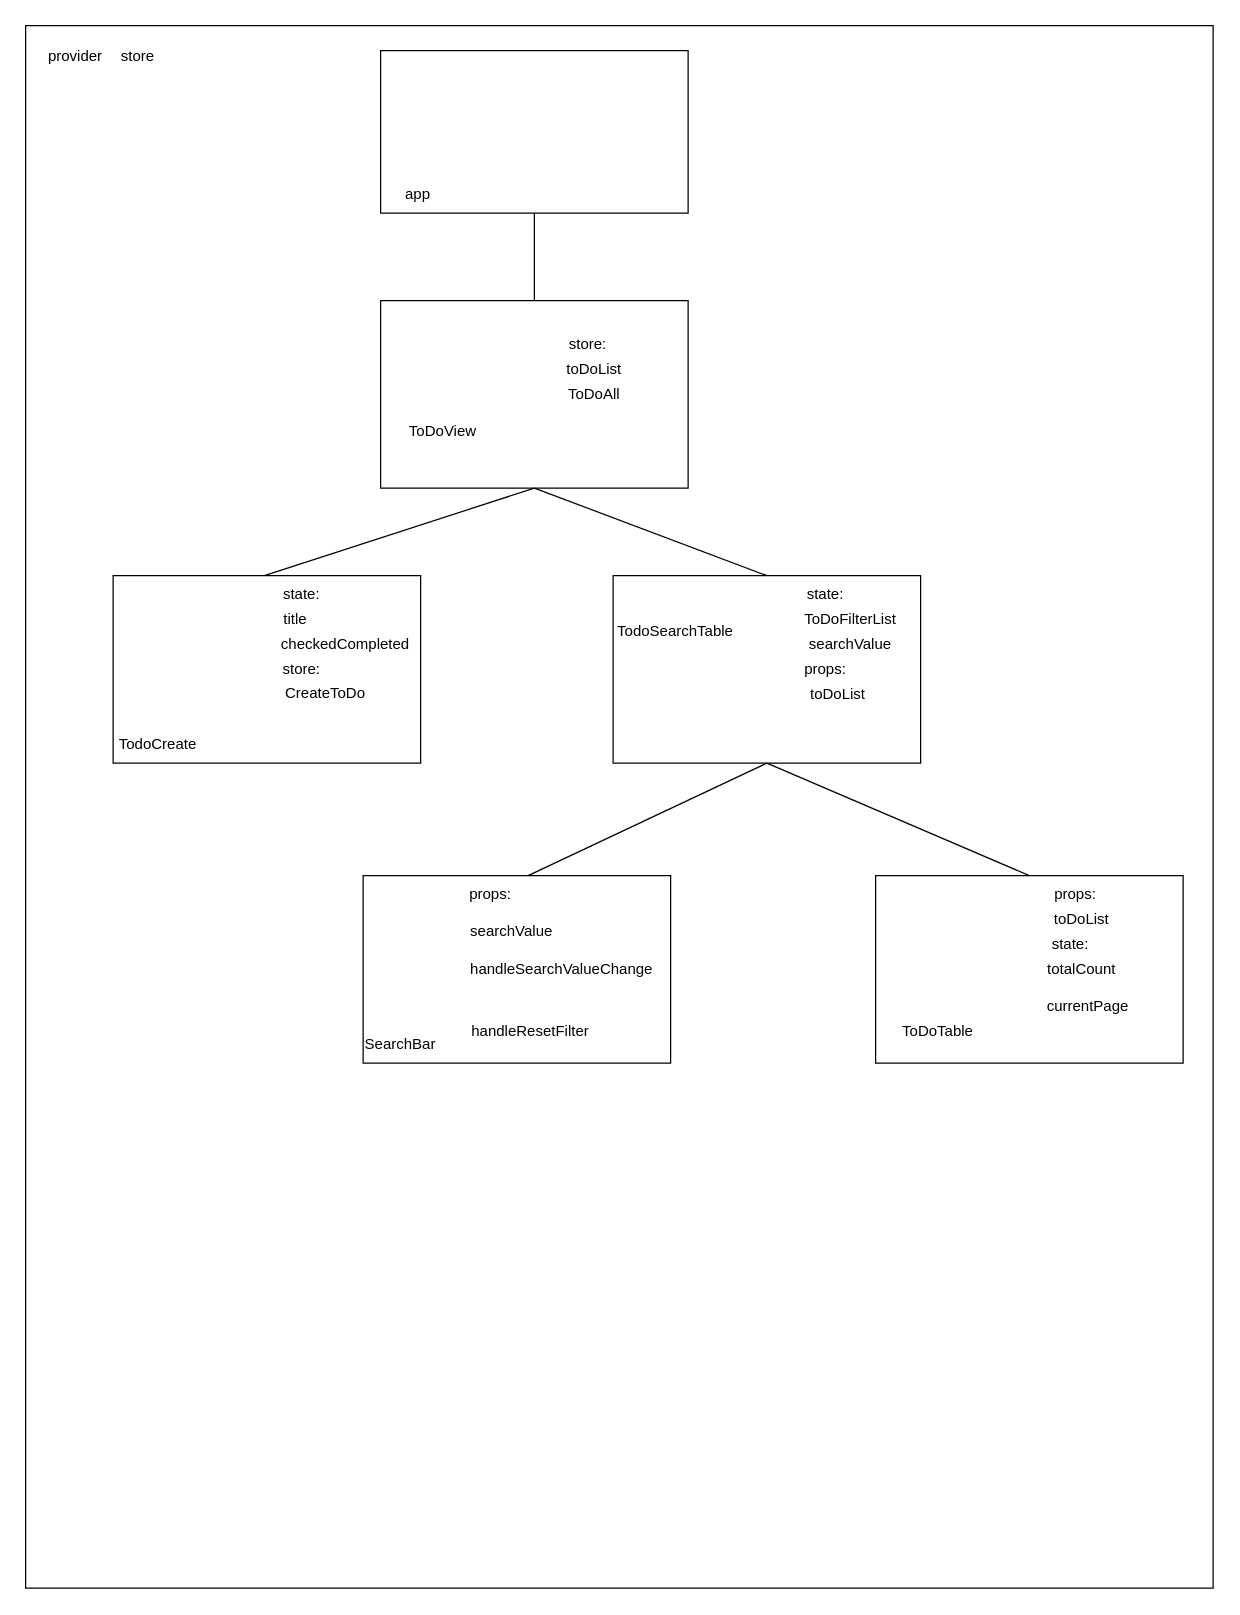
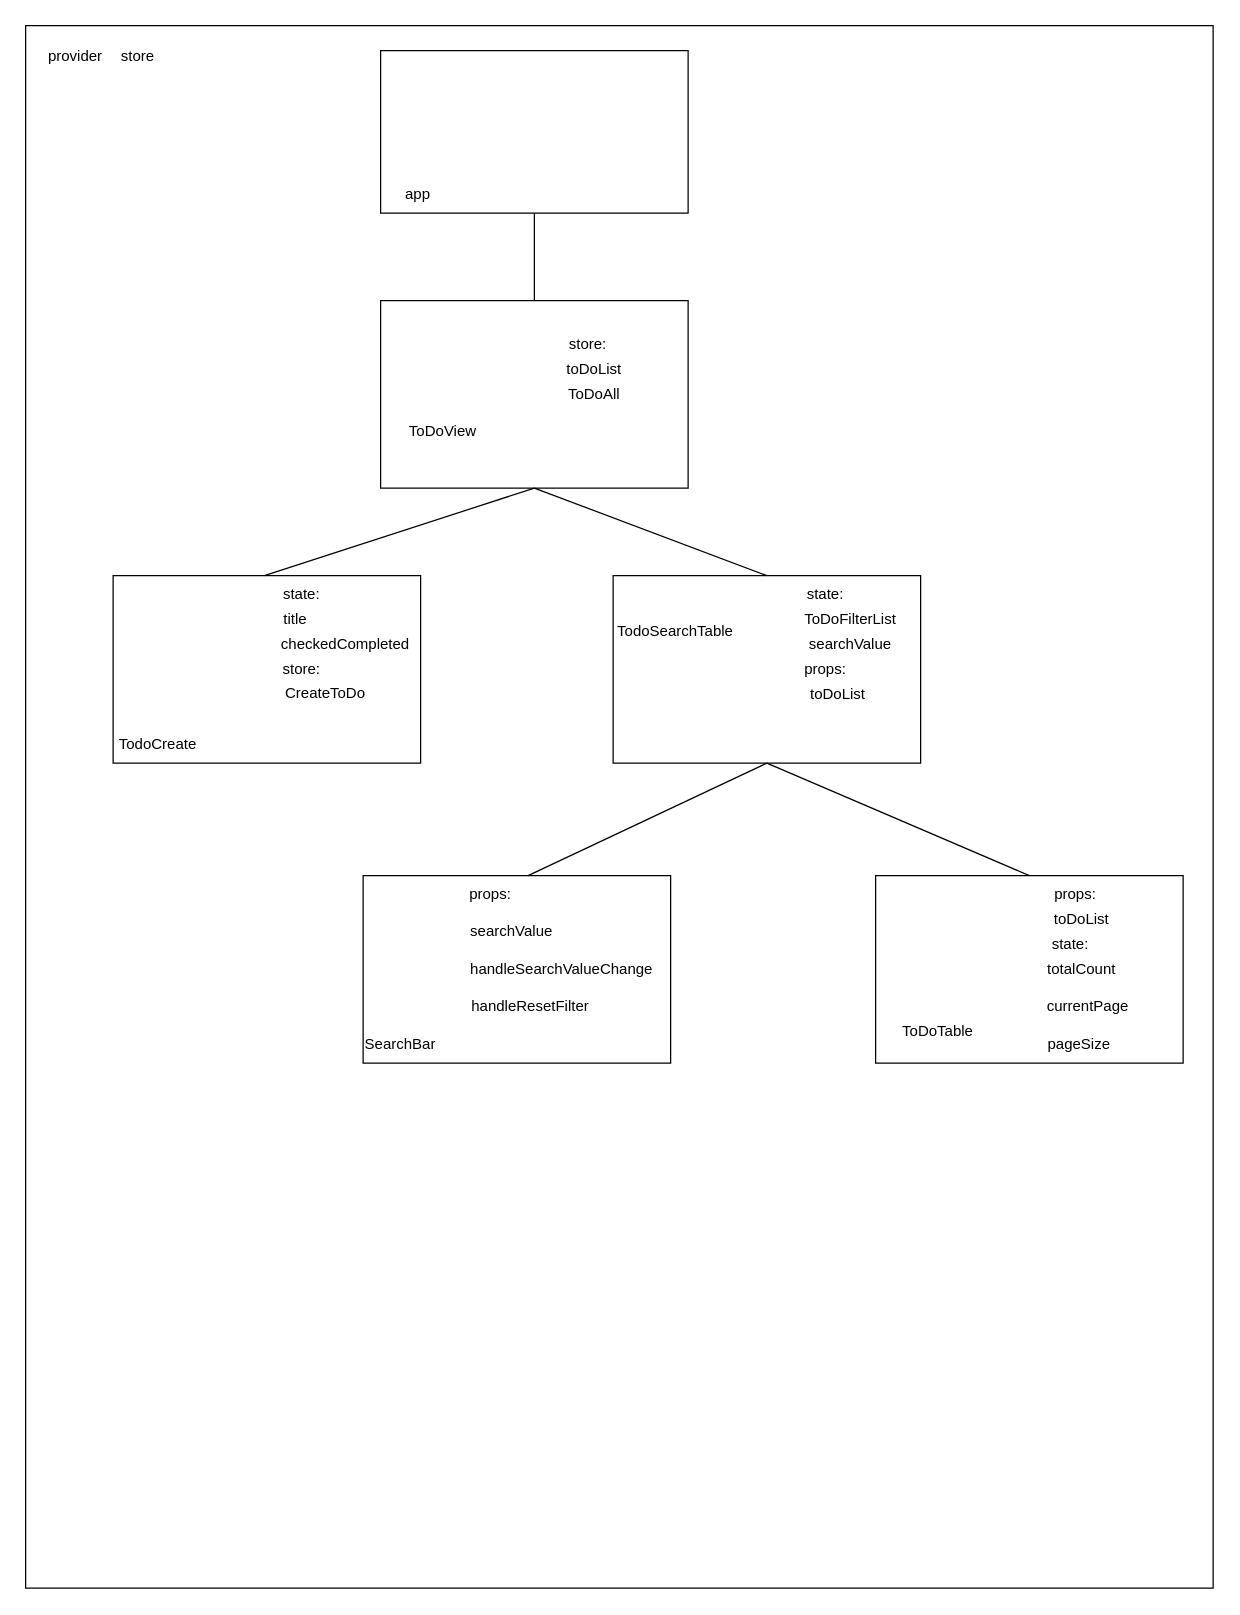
(531, 1032) -> (531, 1007)
none -> (1079, 1044)
